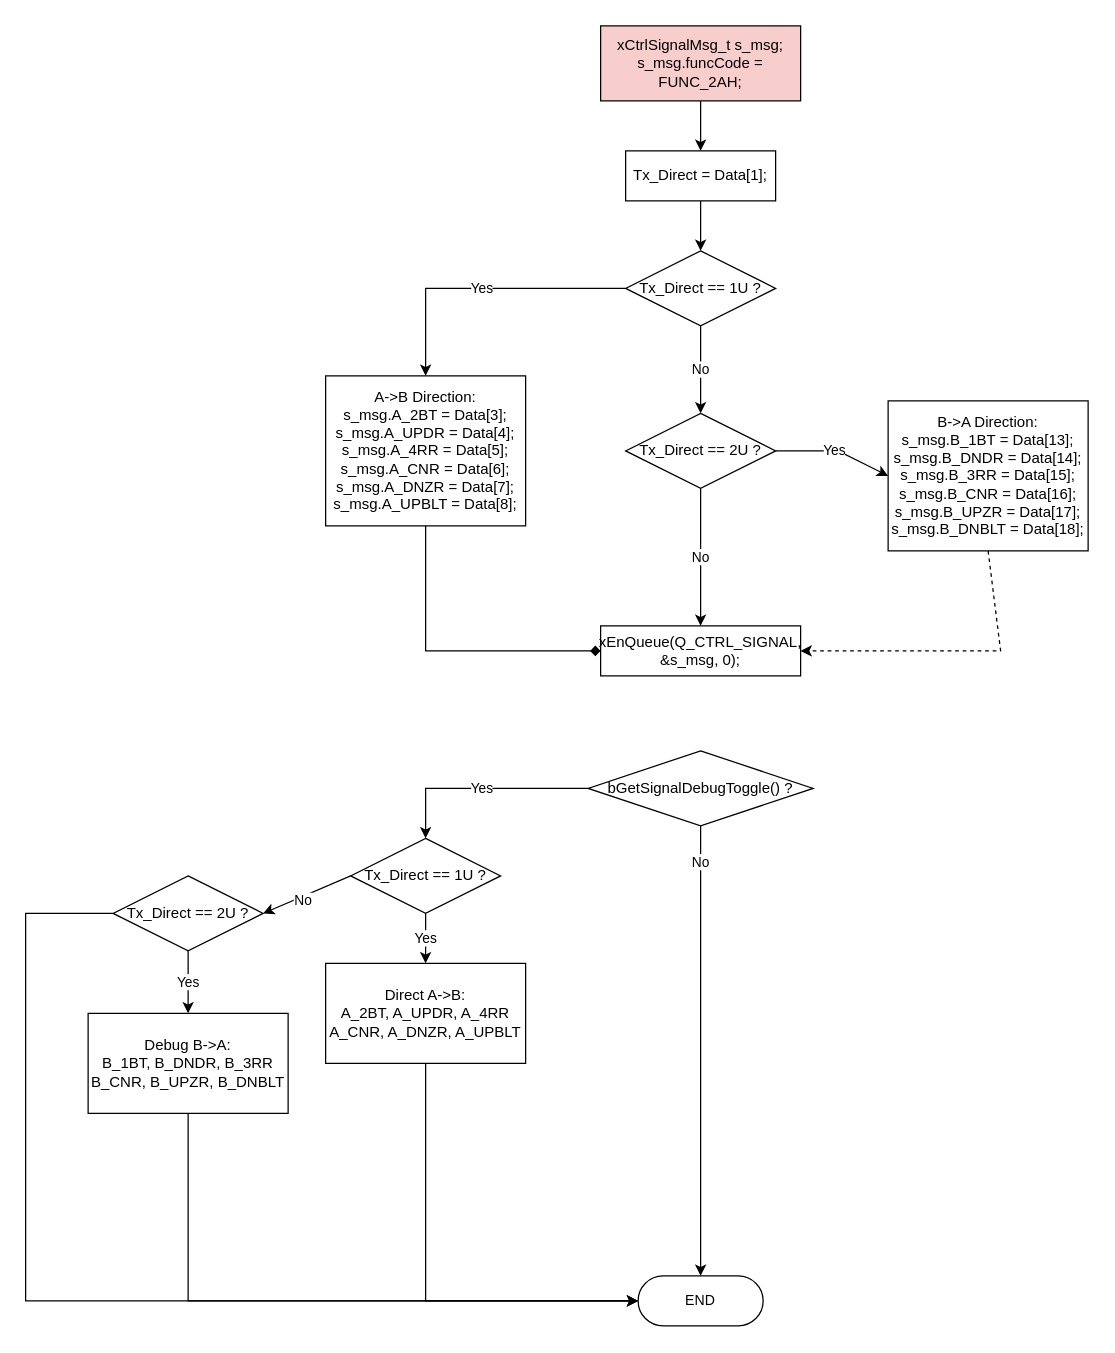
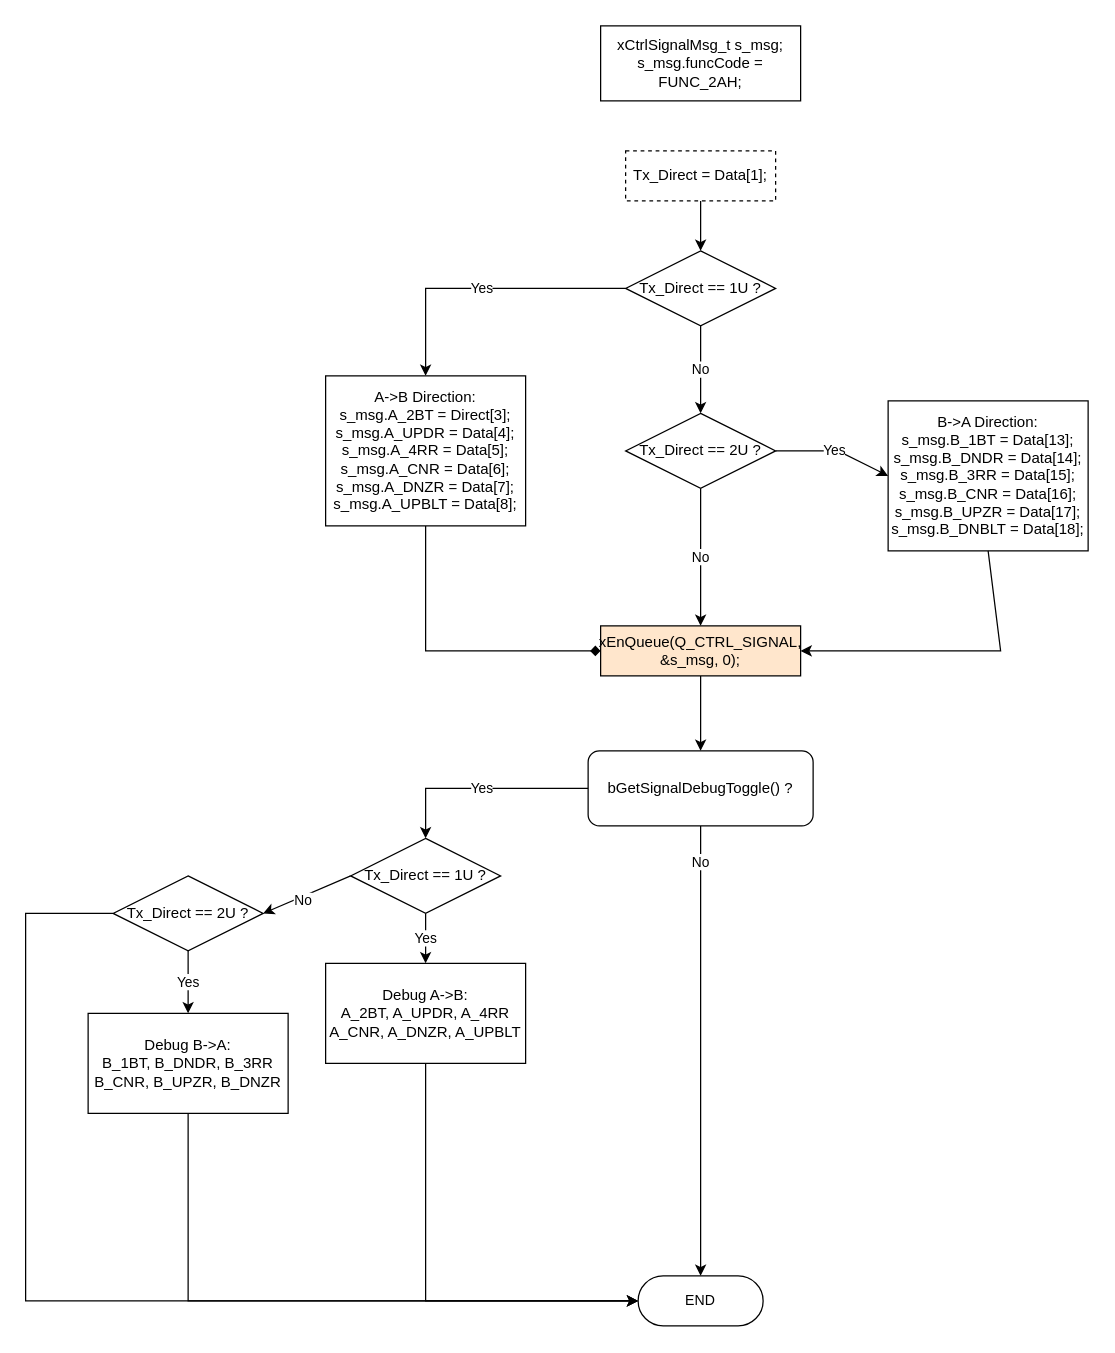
(701, 63) -> (701, 63)
(701, 122) -> none
(701, 176) -> (701, 176)
(426, 451) -> (426, 451)
(701, 651) -> (701, 651)
(954, 651) -> (954, 651)
none -> (701, 709)
(701, 788) -> (701, 788)
(426, 1013) -> (426, 1013)
(188, 1063) -> (188, 1063)
